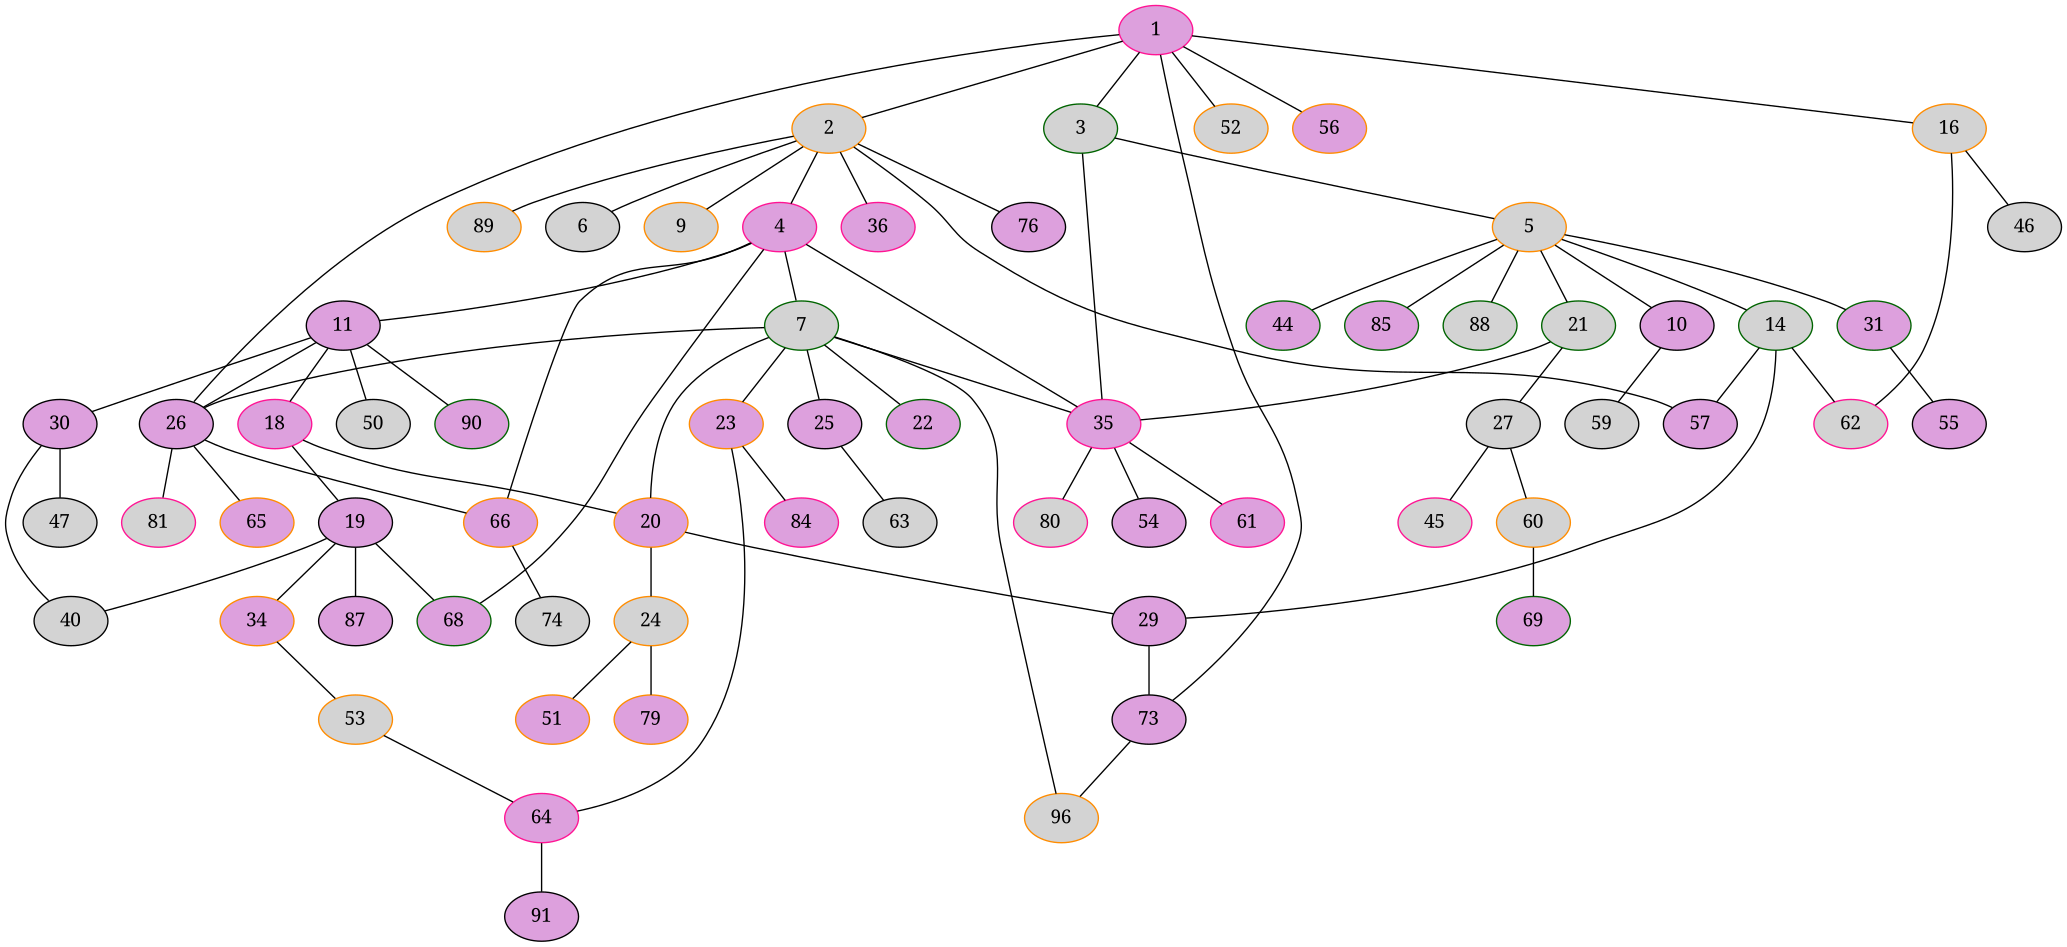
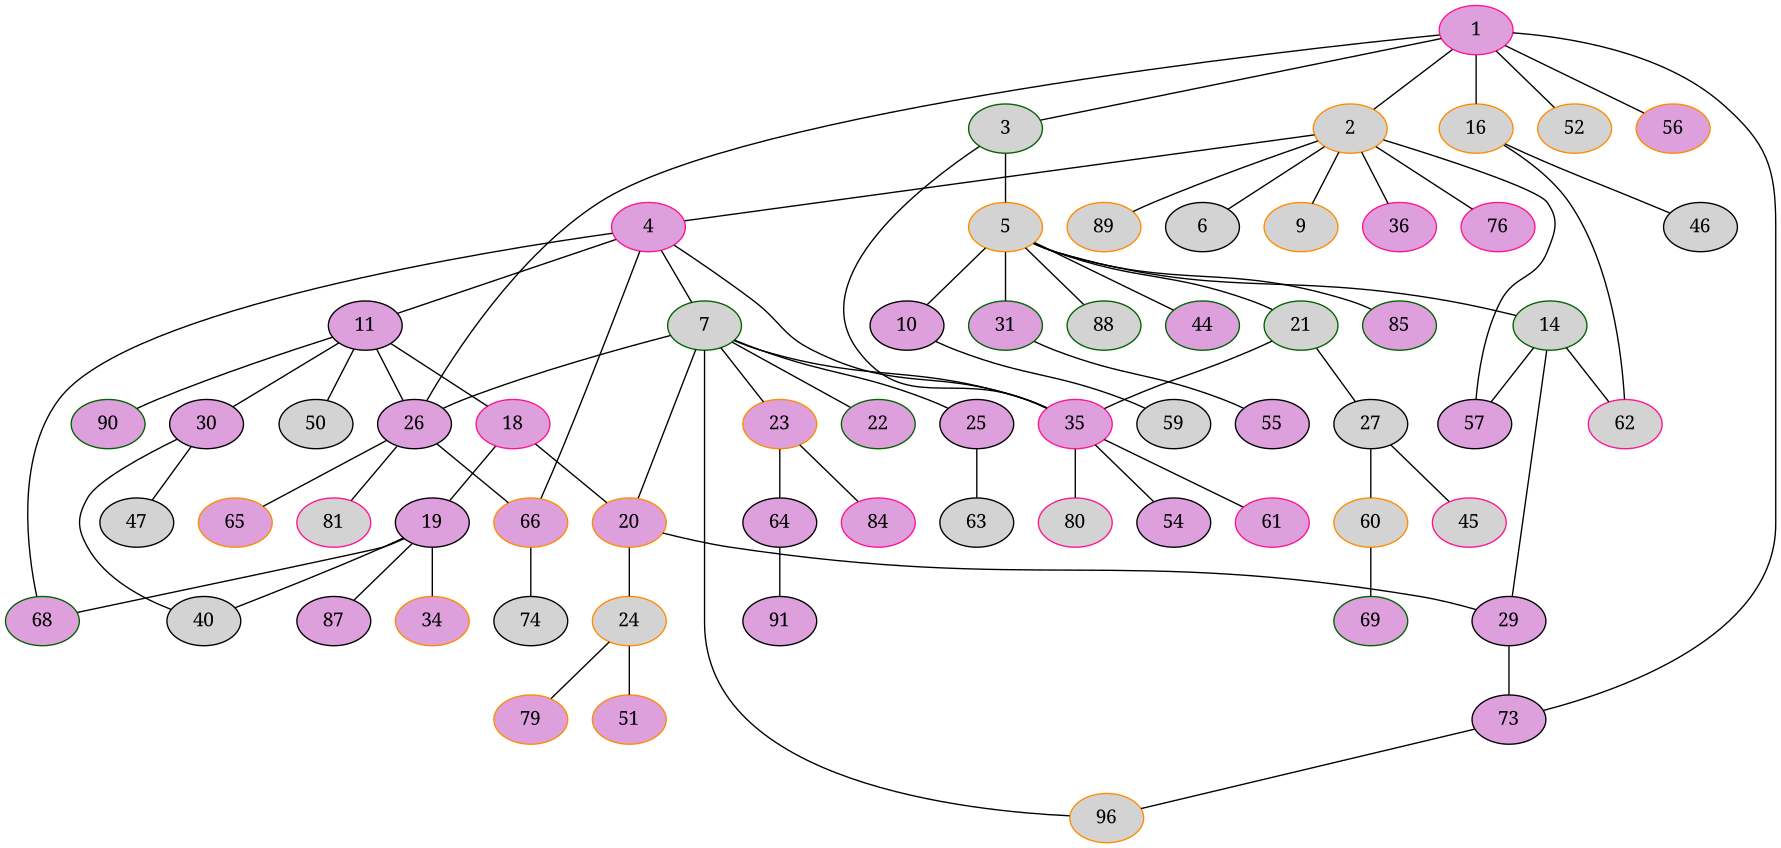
(1029, 227) -> (1498, 227)
(356, 720) -> none
(542, 818) -> (780, 523)
